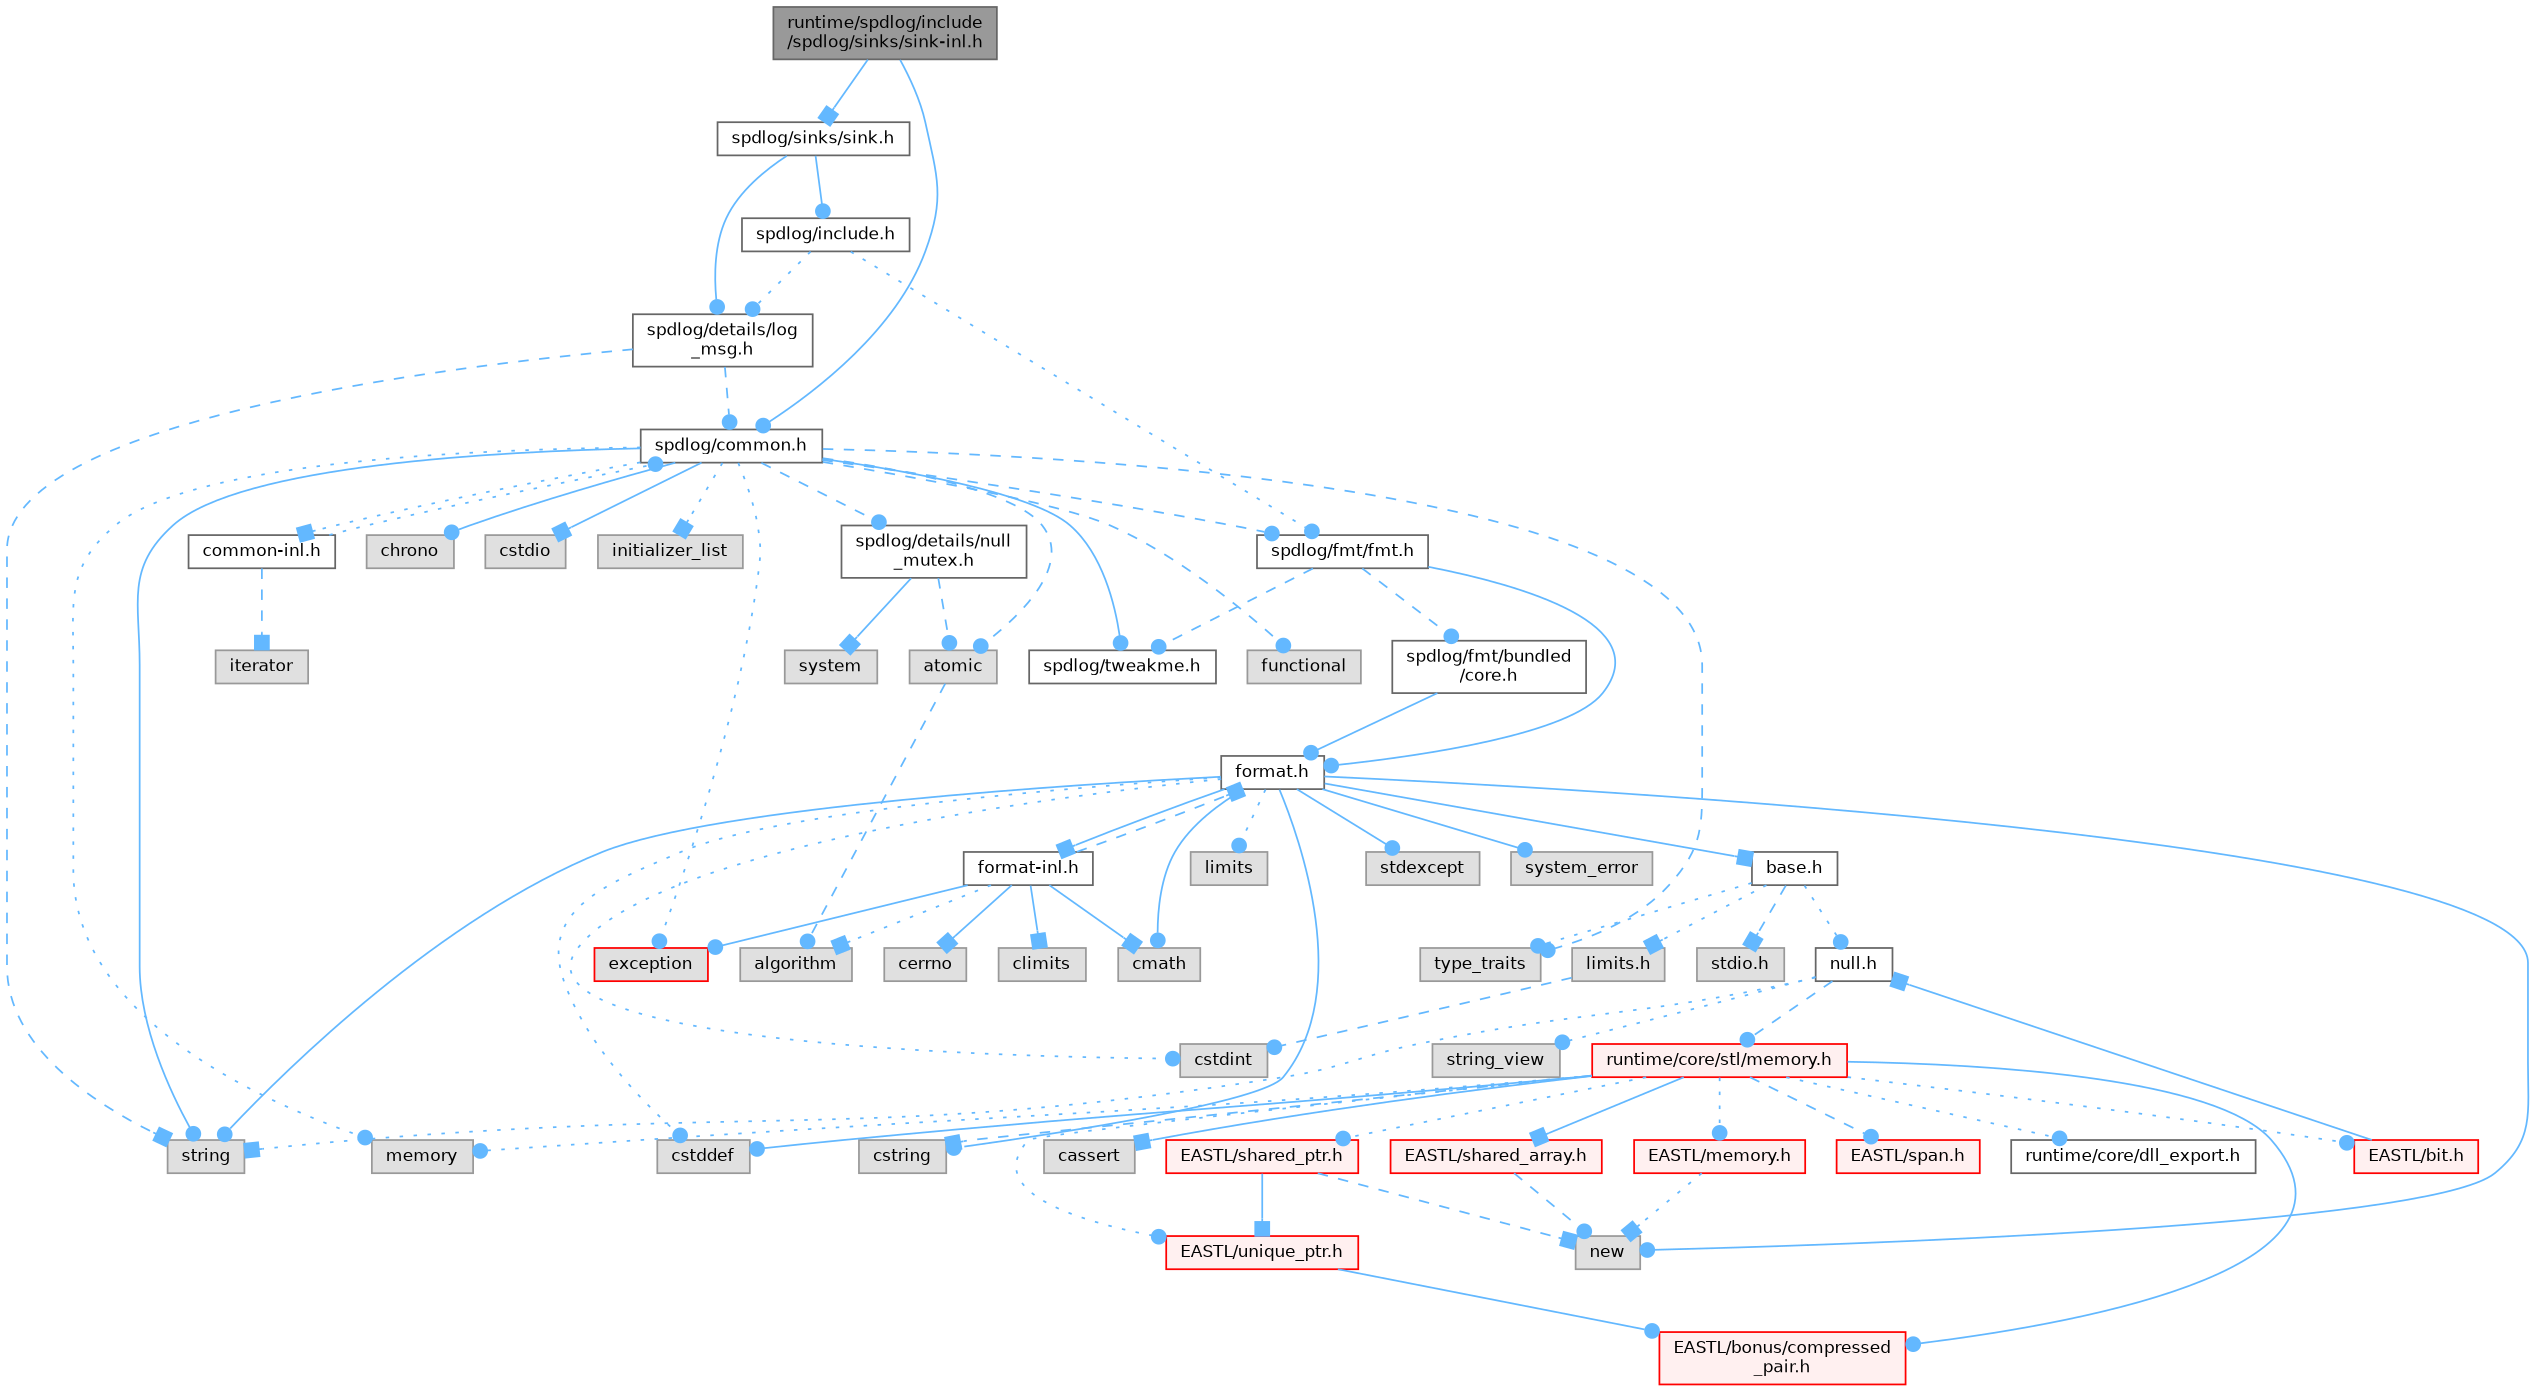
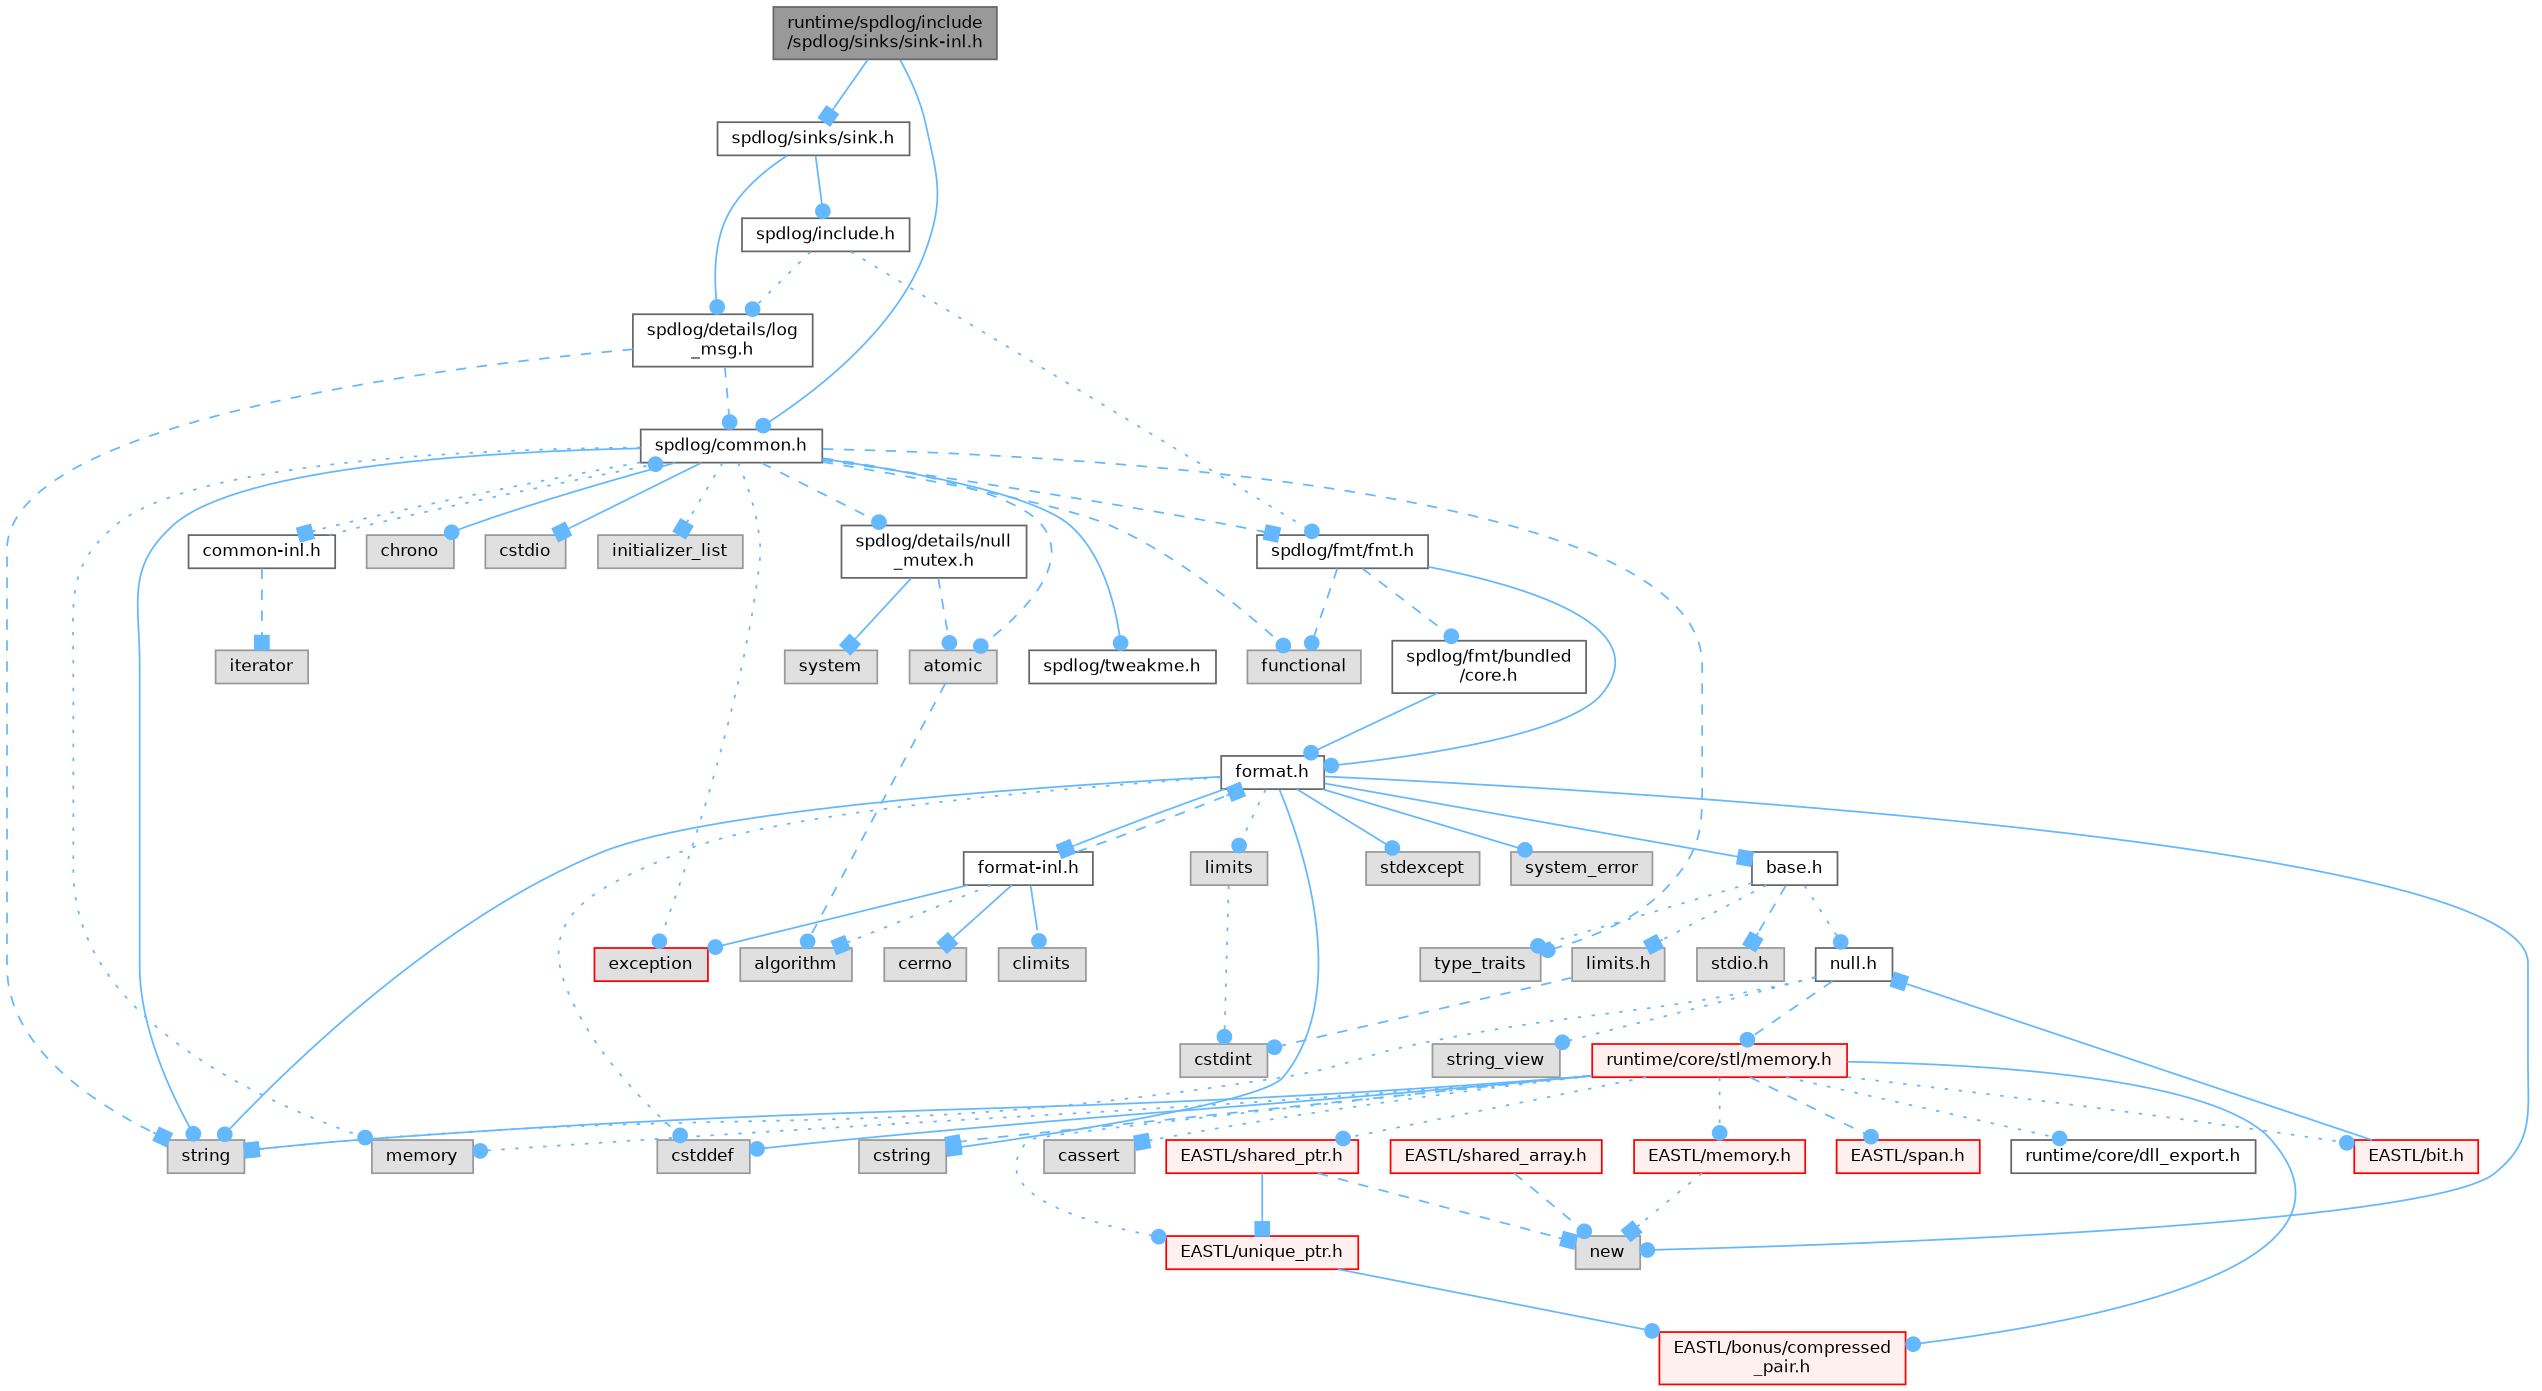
(1044, 493) -> (1044, 493)
(1250, 600) -> (1326, 602)
(1034, 908) -> (1034, 908)
(593, 936) -> (1227, 958)
(1159, 965) -> none
(1292, 1062) -> (1292, 1062)
(1372, 1104) -> (1372, 1104)
(1616, 1105) -> (927, 1110)
